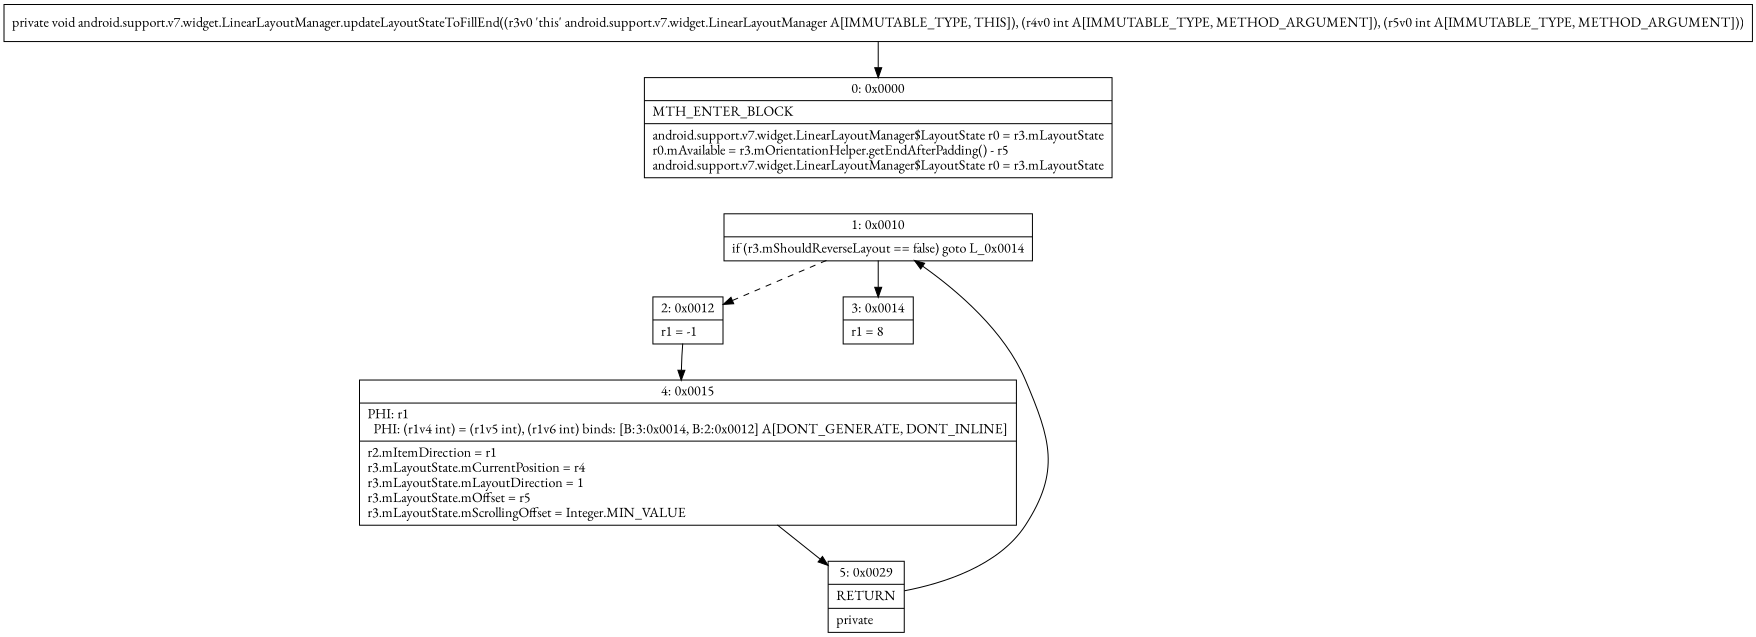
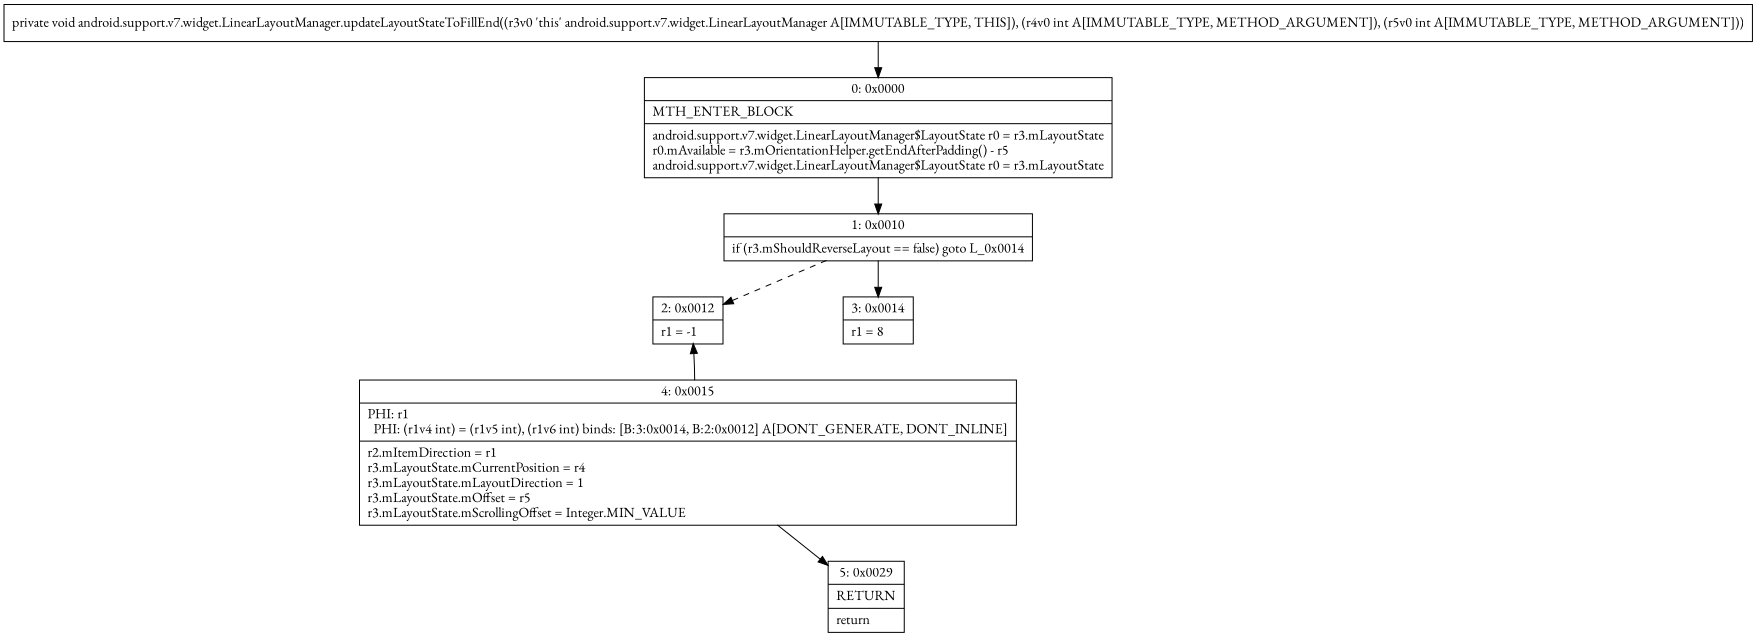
(682, 357) -> (694, 367)
(1047, 446) -> (878, 191)
(855, 620) -> (853, 620)
